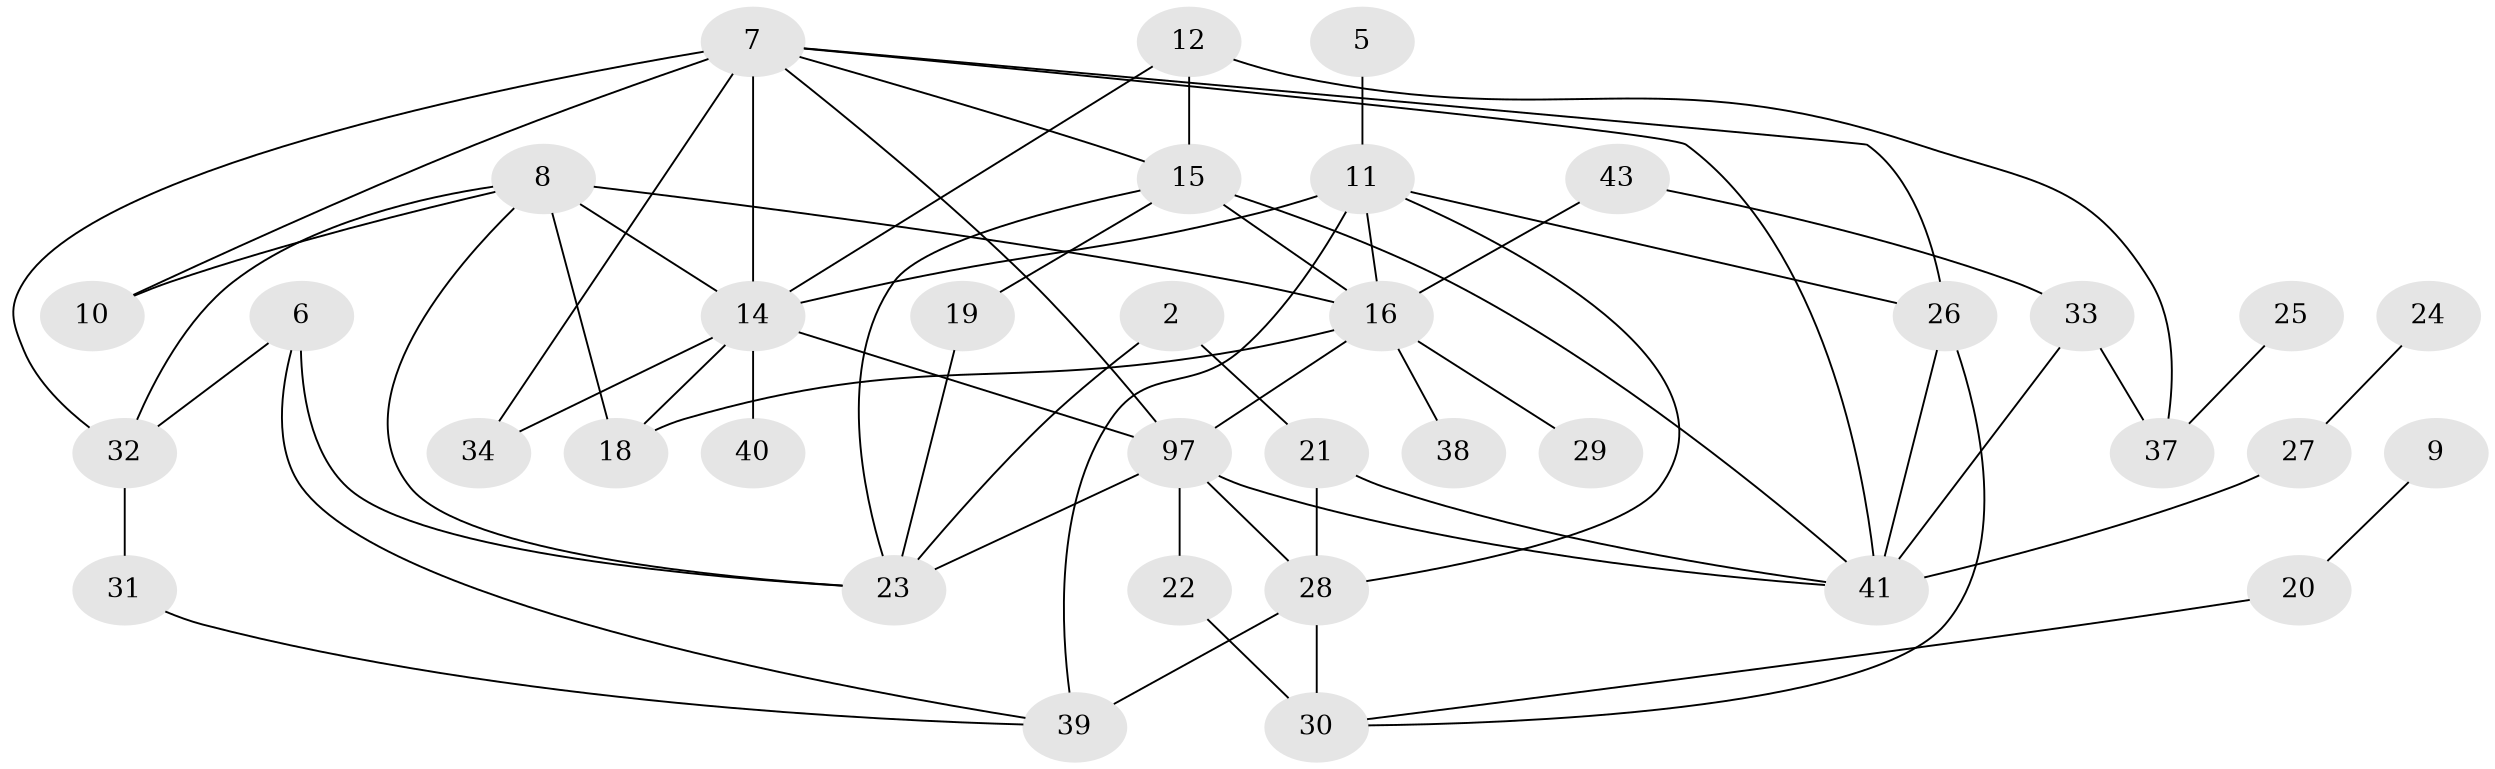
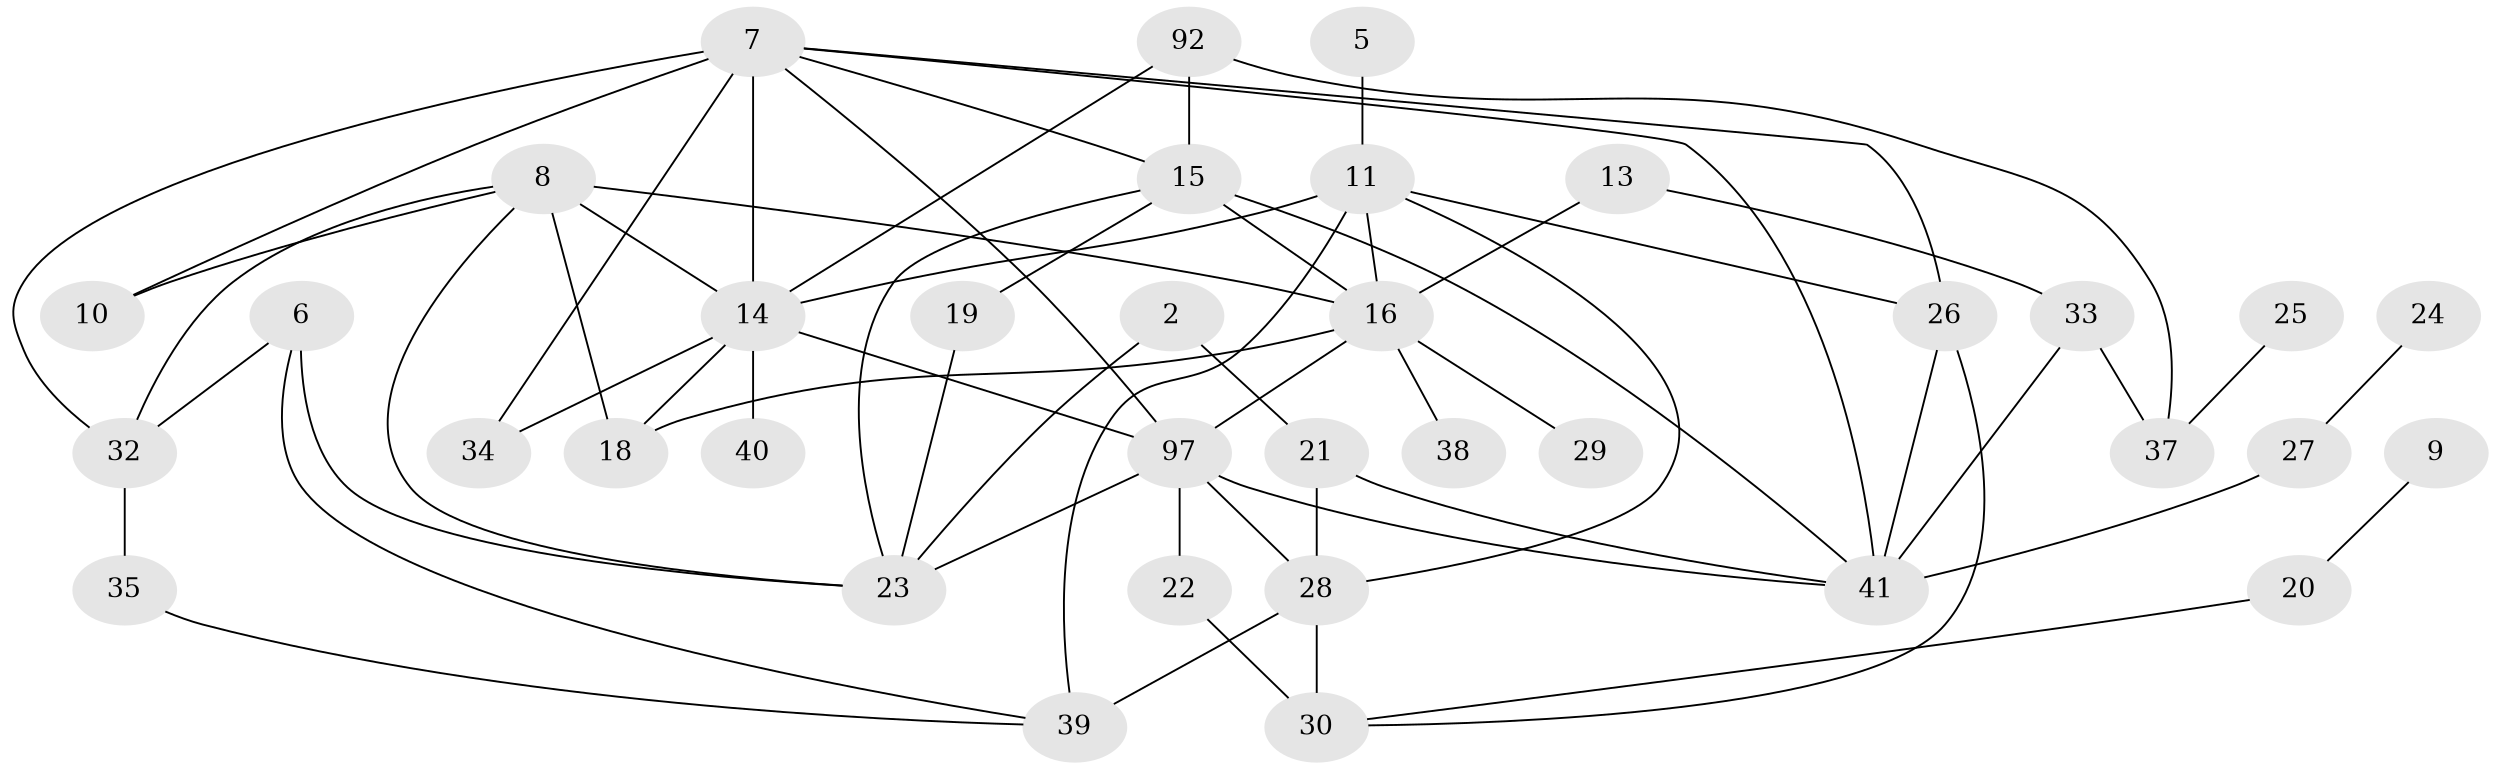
(1189, 42) -> (1189, 42)
(1618, 179) -> (1618, 179)
(125, 590) -> (125, 590)
